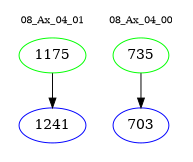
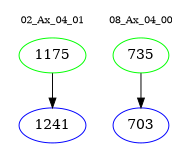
(52, 21) -> (52, 21)
